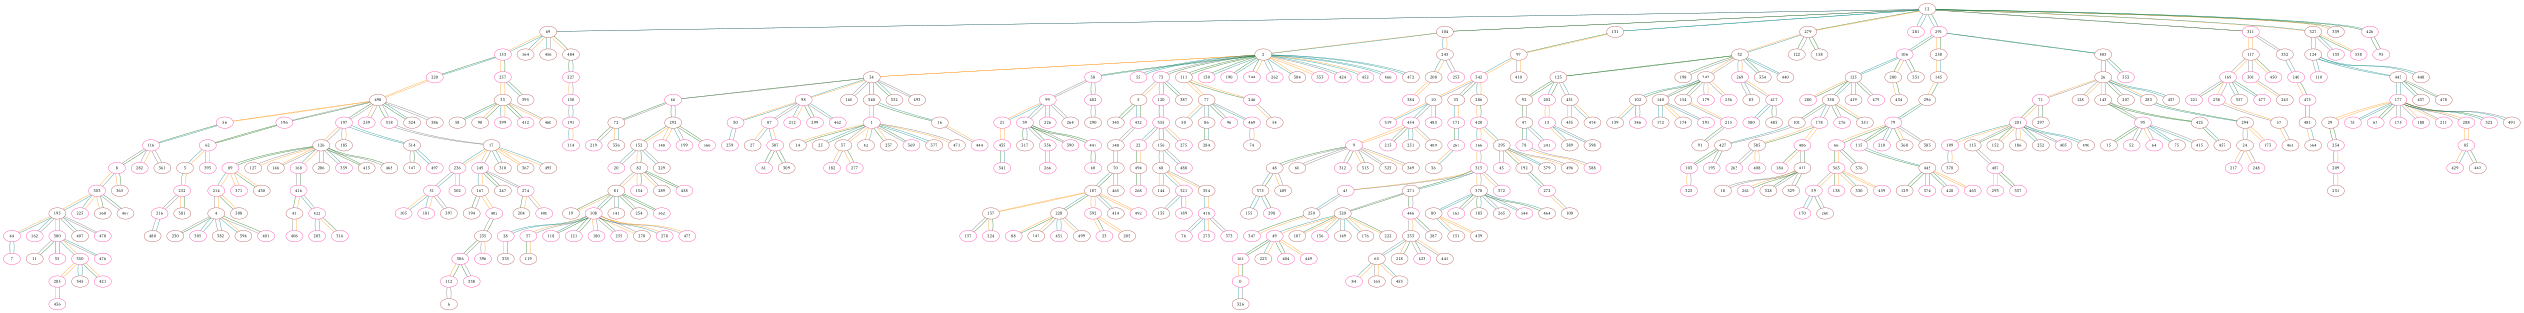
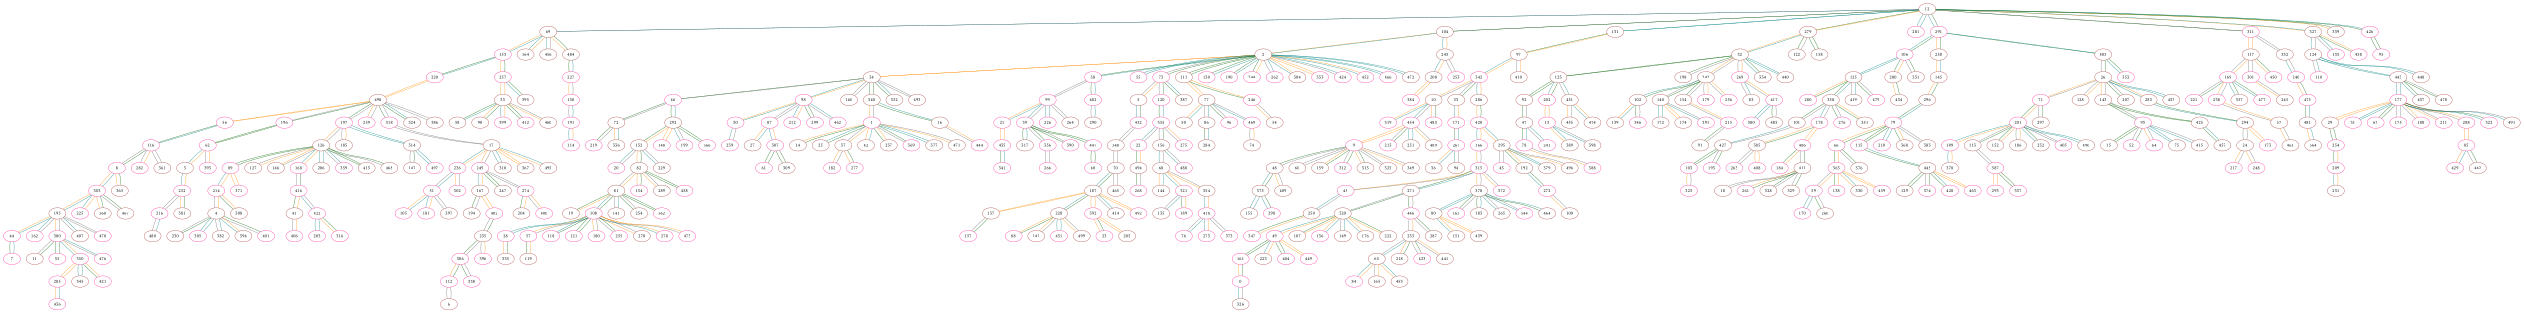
(2359, 55) -> (2359, 55)
(1116, 123) -> none
none -> (1320, 168)
none -> (1456, 168)
(1995, 168) -> (1995, 168)
(262, 191) -> none
(991, 236) -> none
